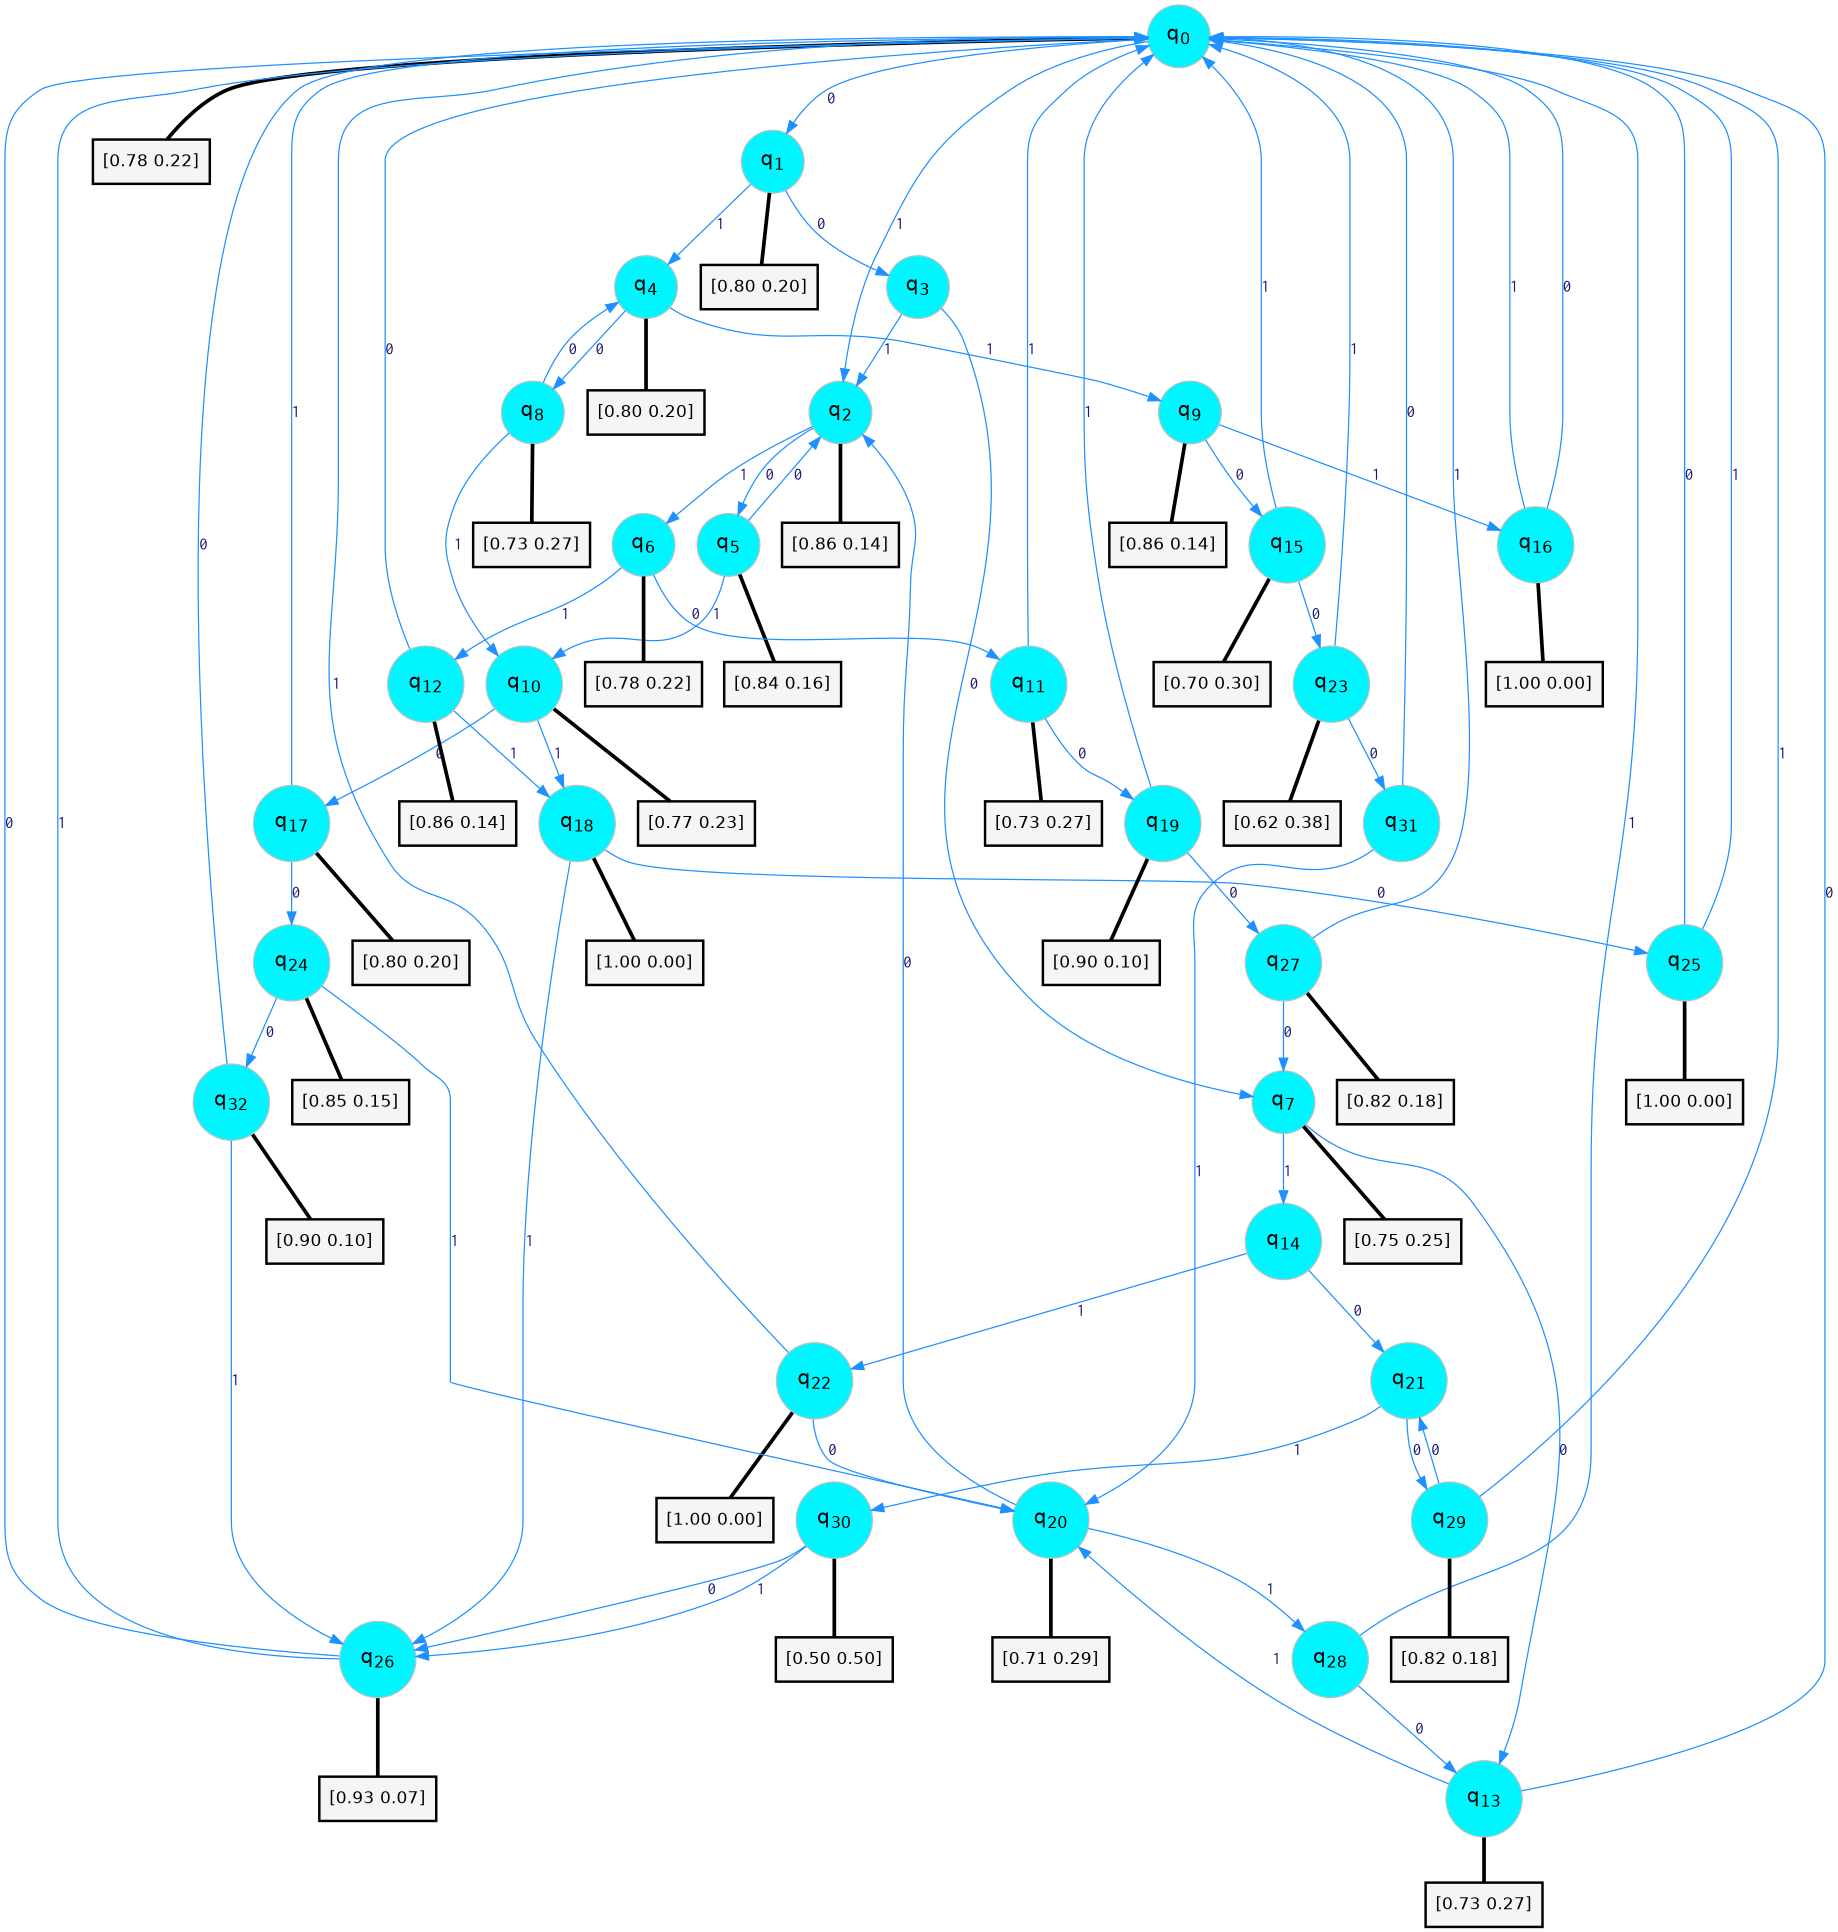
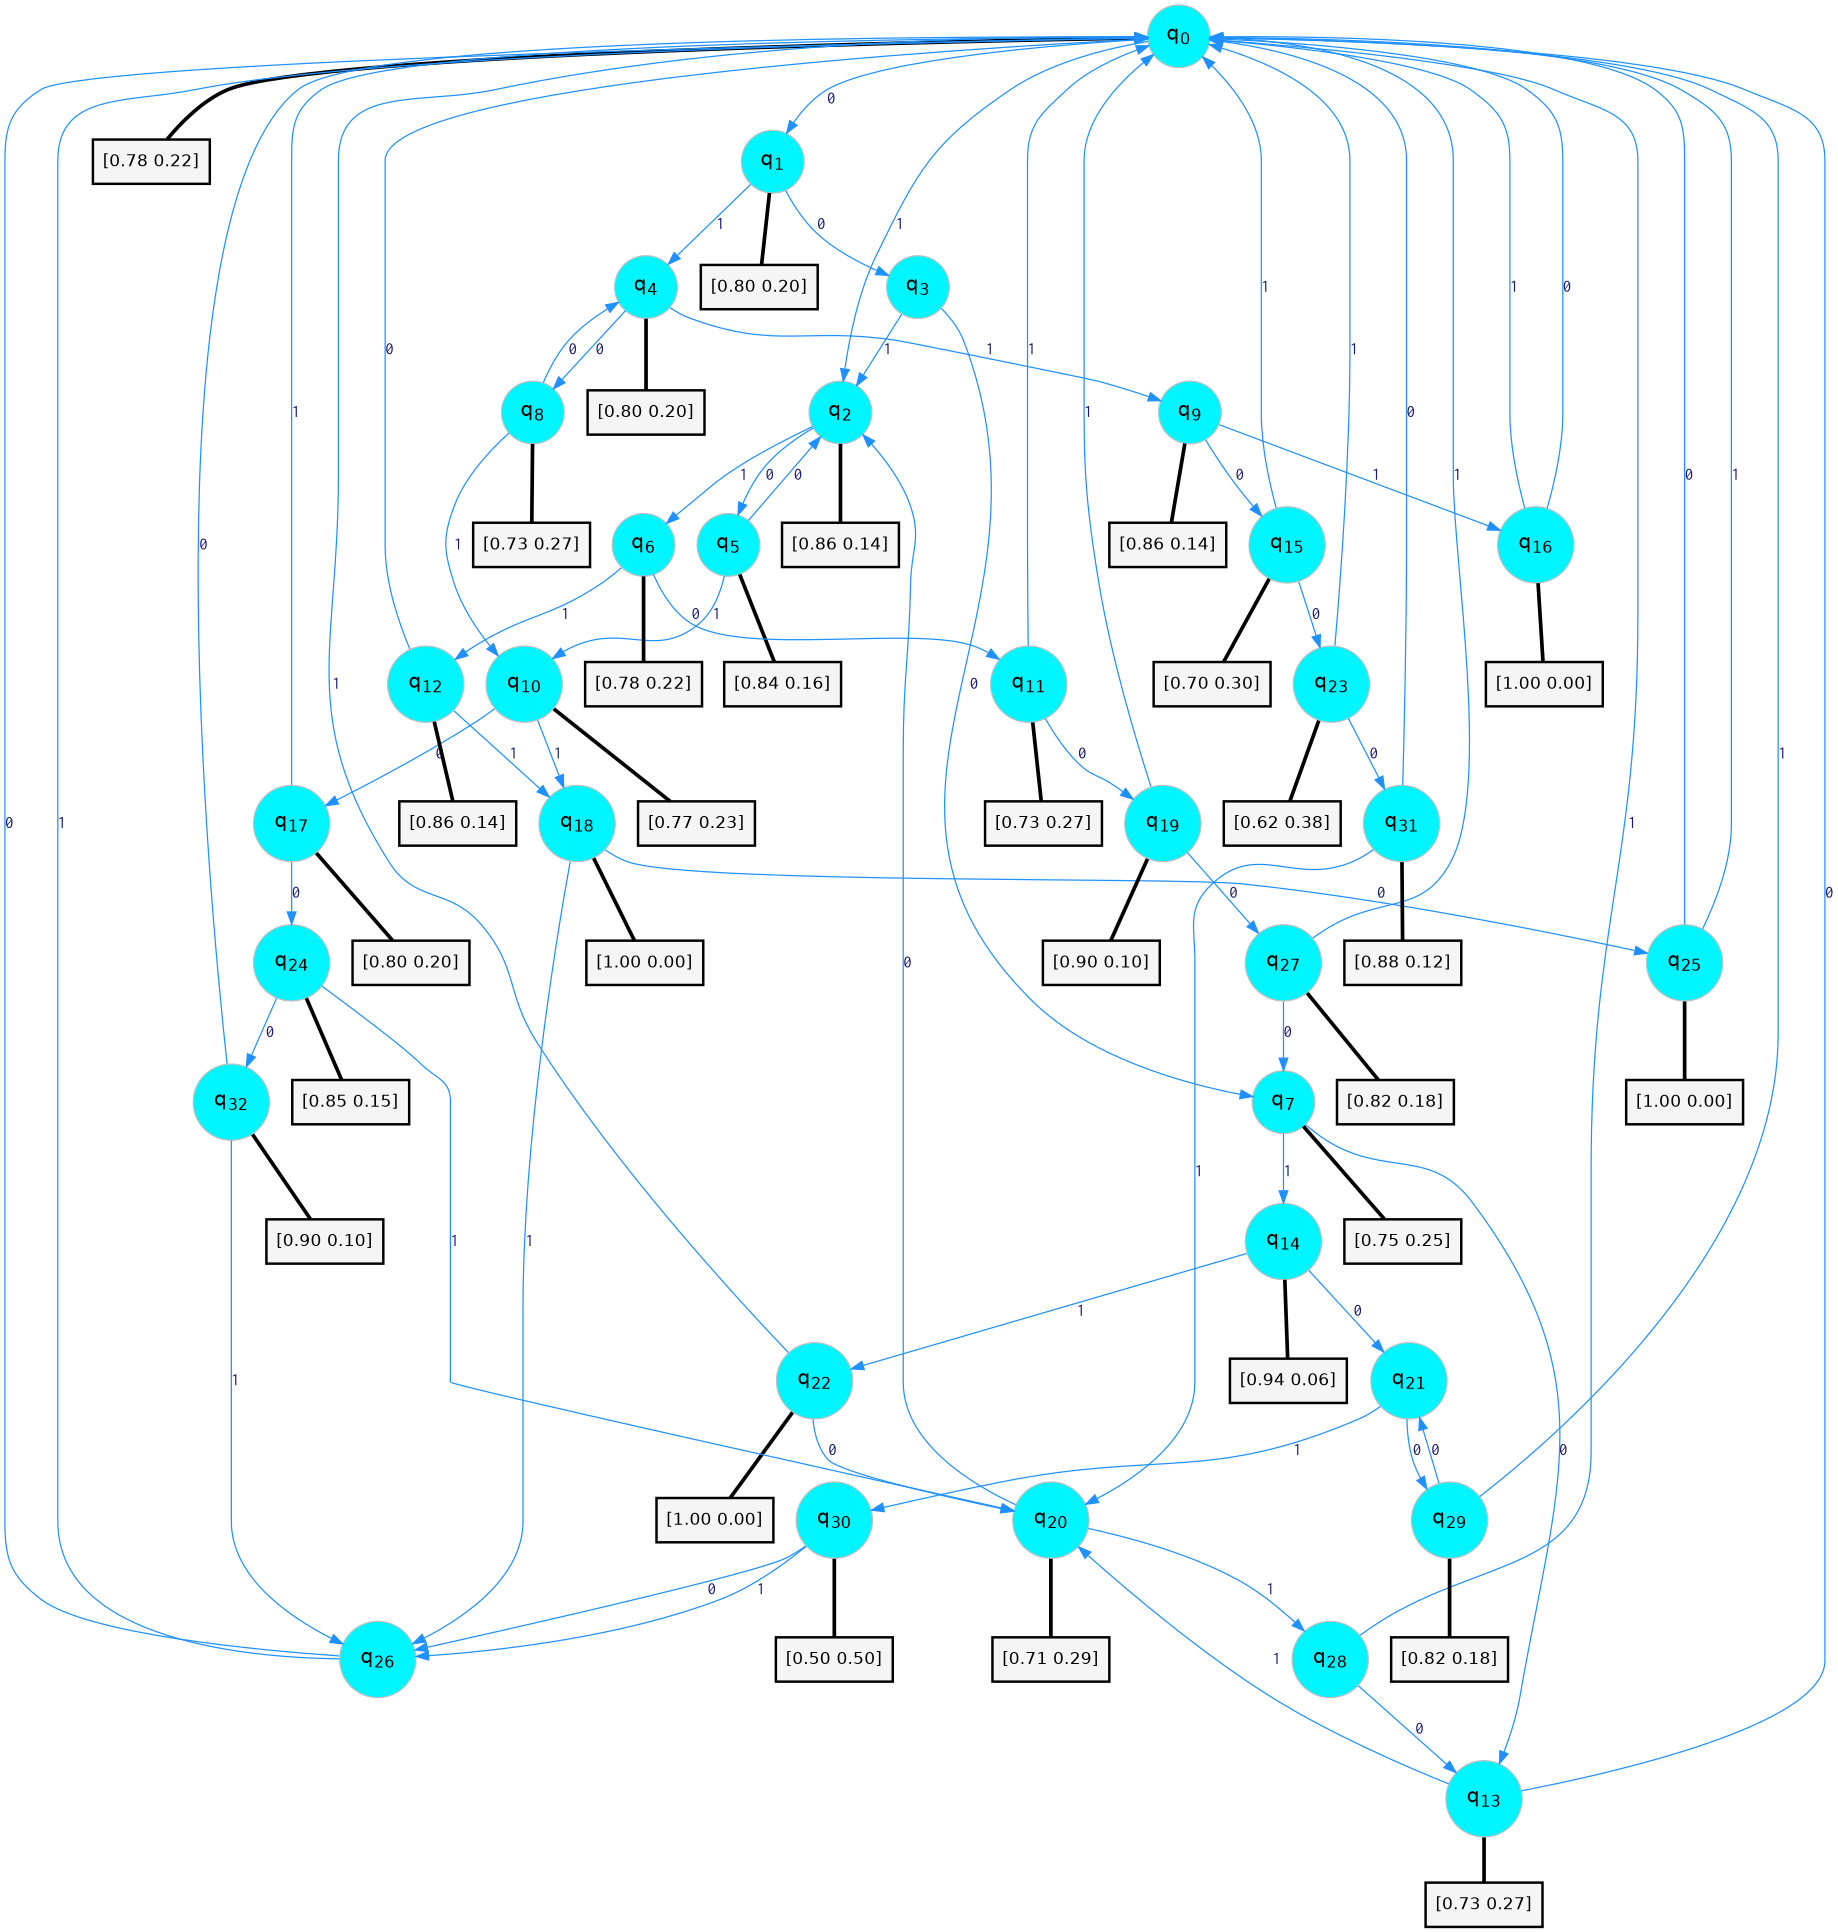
none -> (1403, 963)
none -> (1288, 1381)
(378, 1799) -> none
